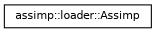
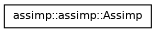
(78, 16) -> (78, 16)
